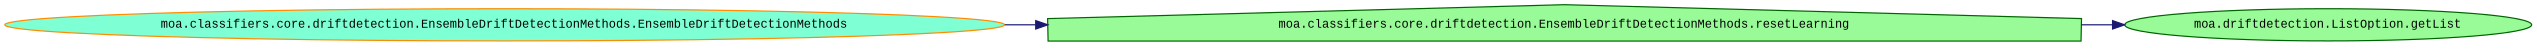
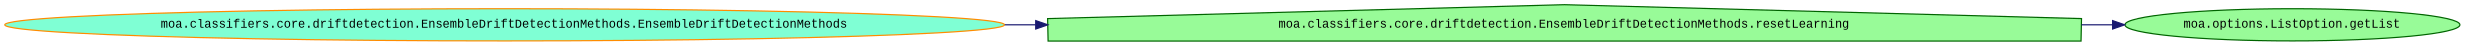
(2328, 25) -> (2292, 25)
